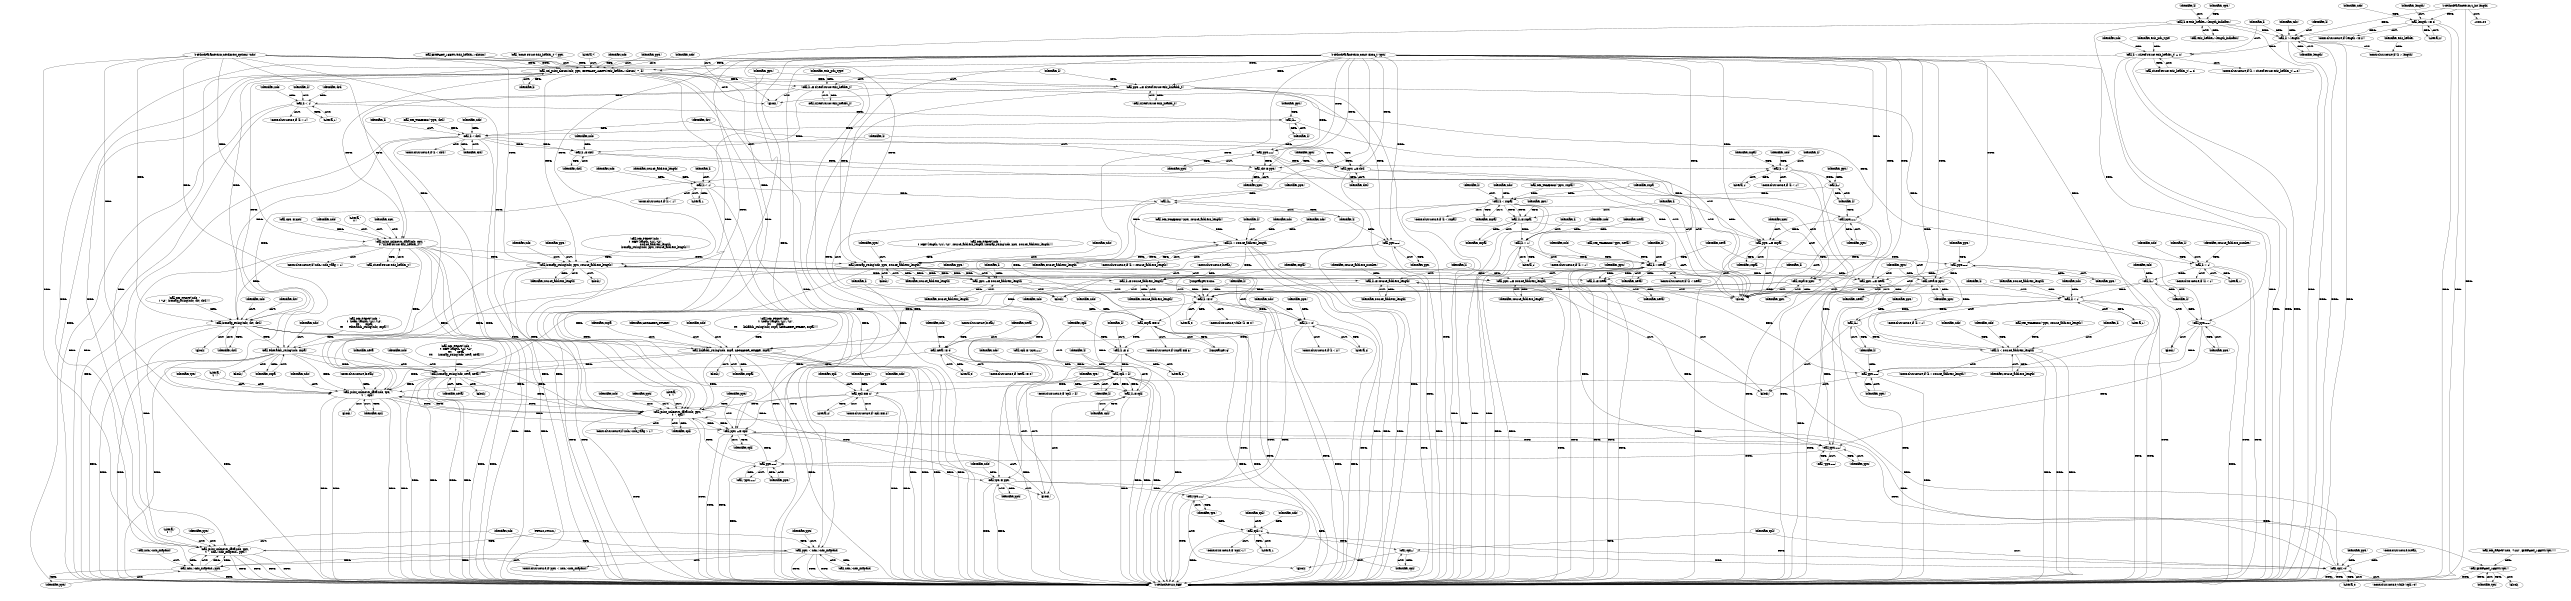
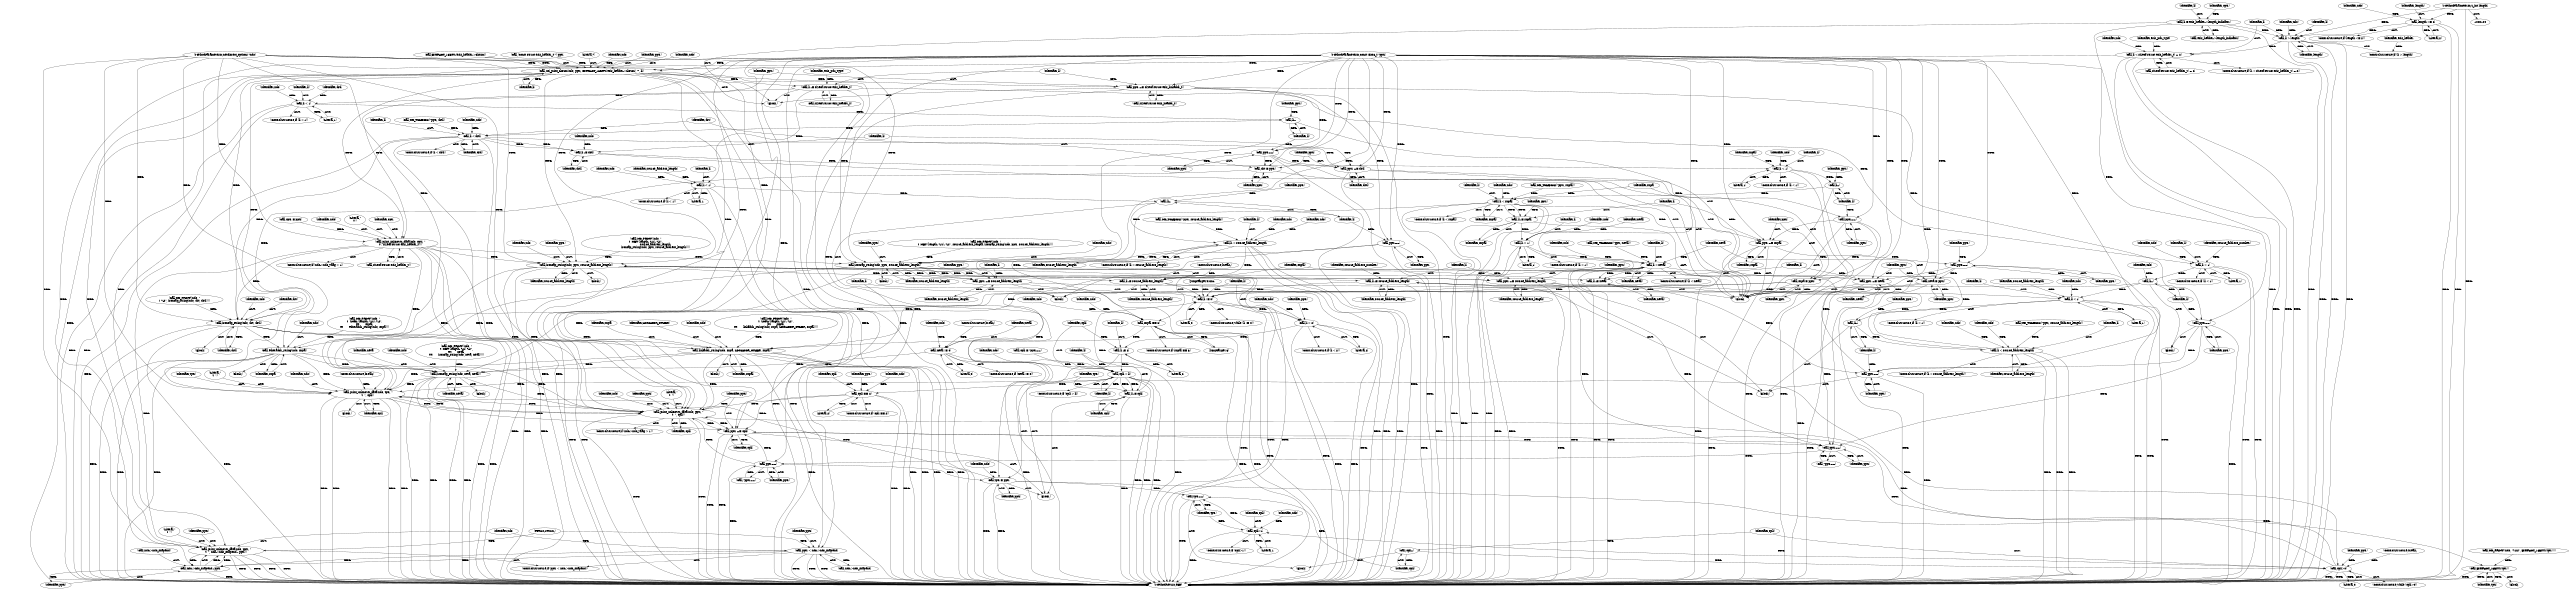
(1330, 541) -> (1227, 514)
(1619, 568) -> (1701, 577)
